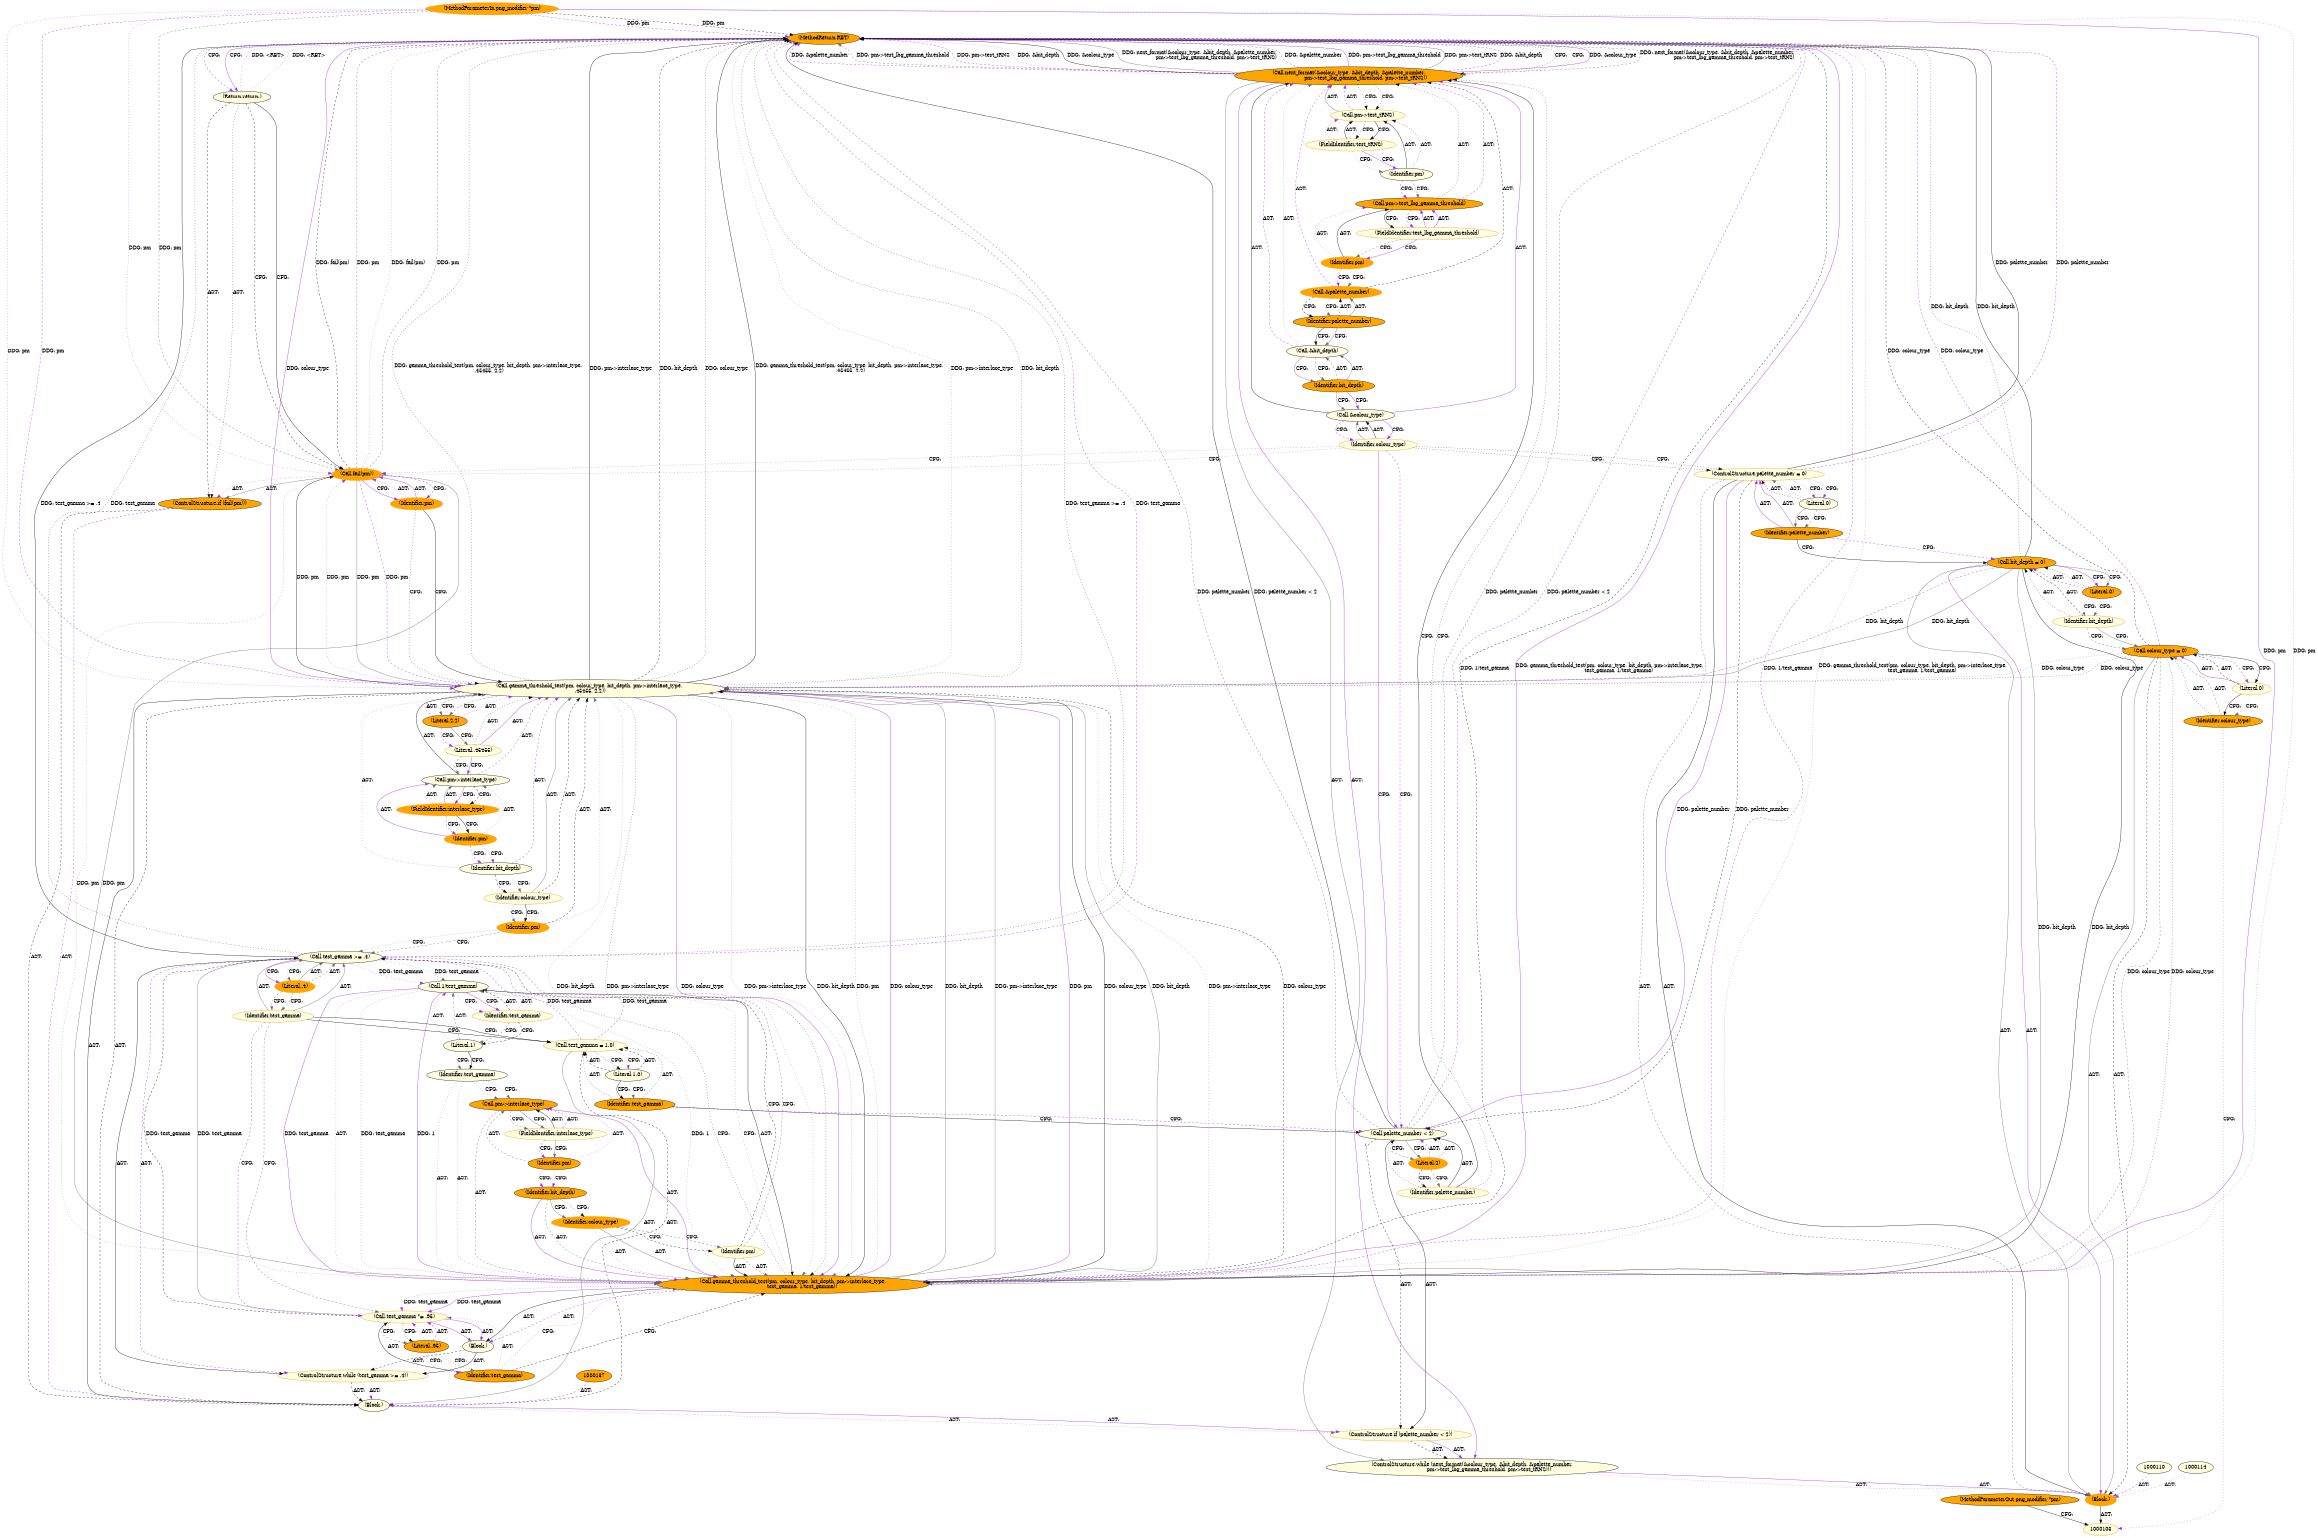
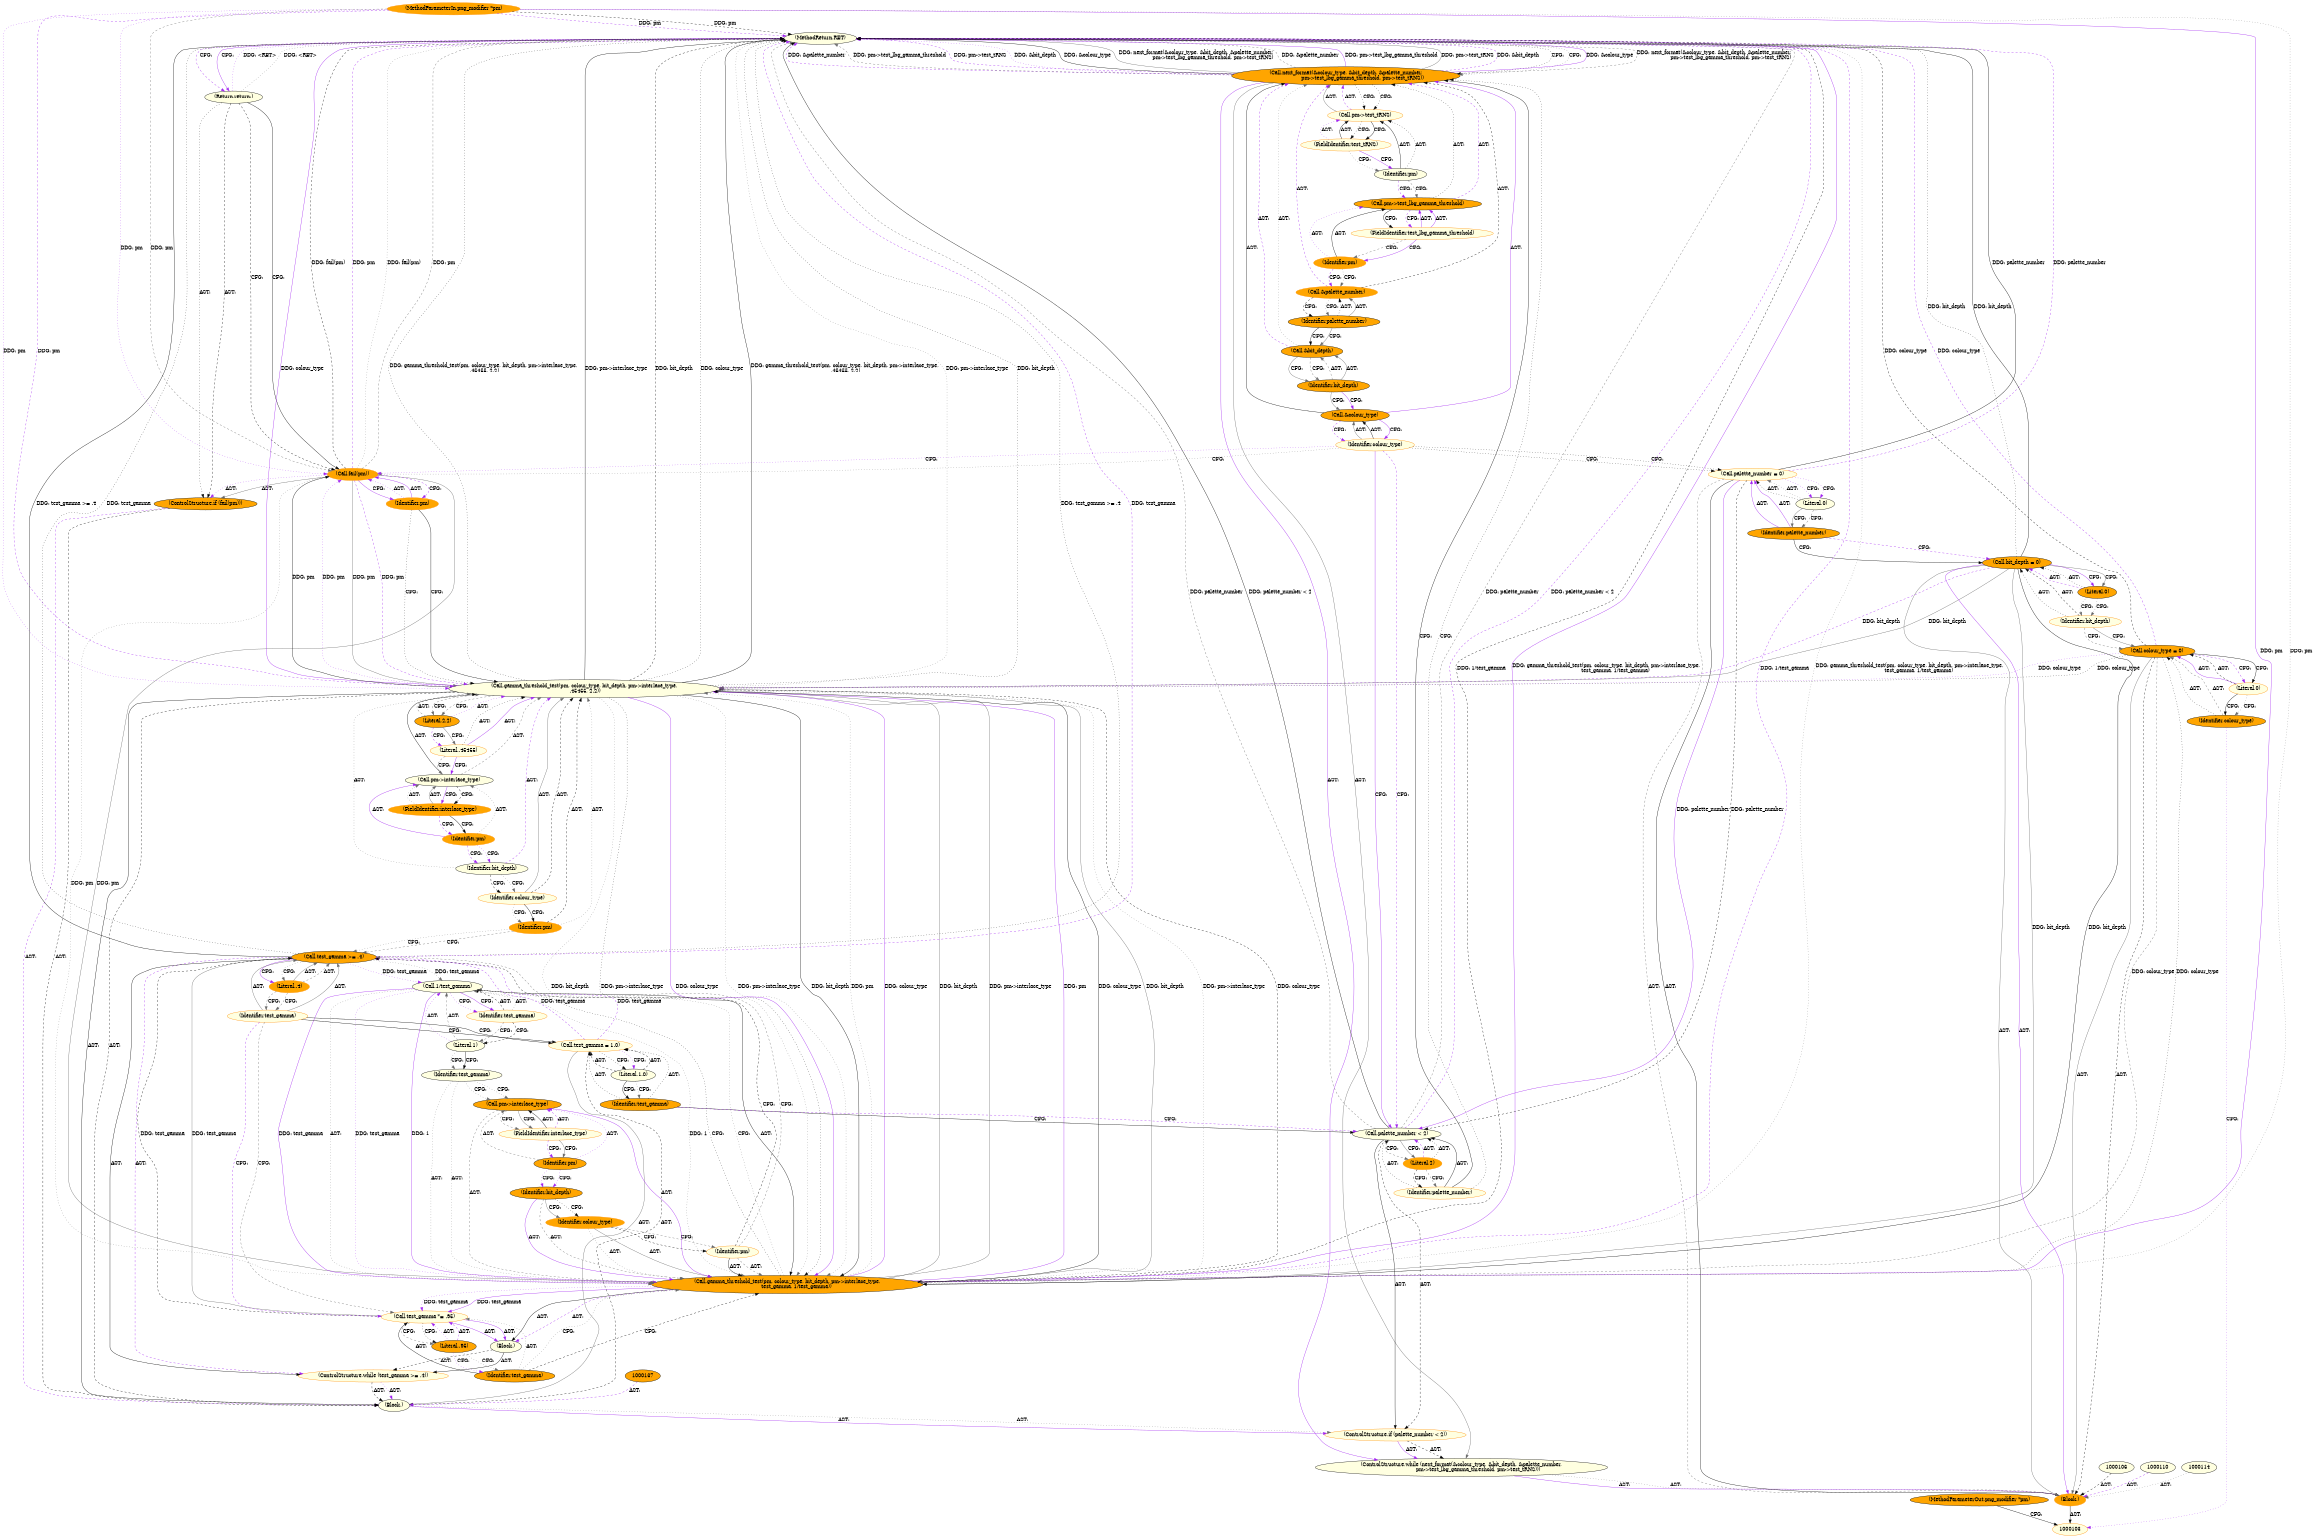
(824, 38) -> (820, 38)
(1317, 351) -> (1312, 351)
(1360, 415) -> (1355, 415)
(1759, 474) -> (1753, 474)
(340, 957) -> (334, 957)
none -> (2117, 1467)
